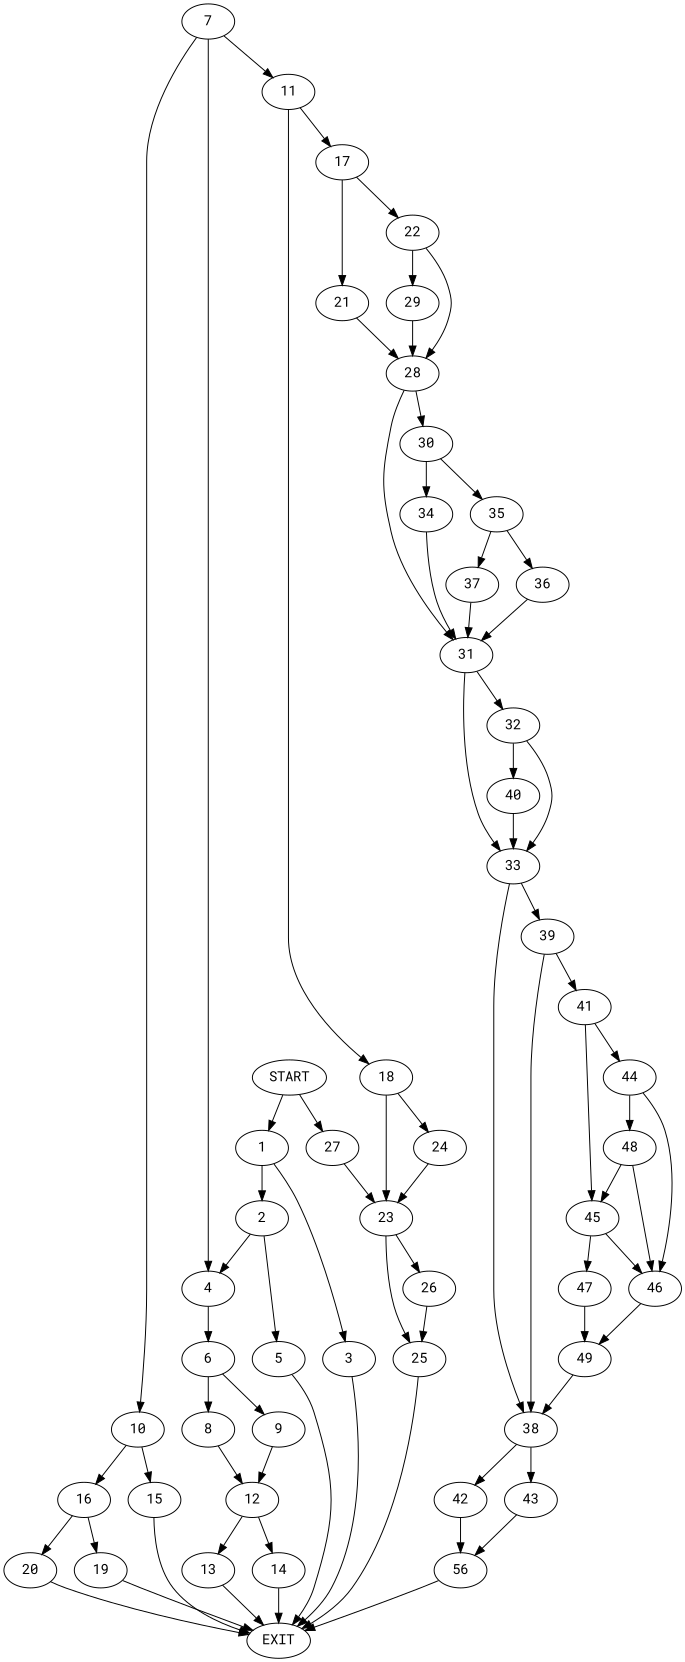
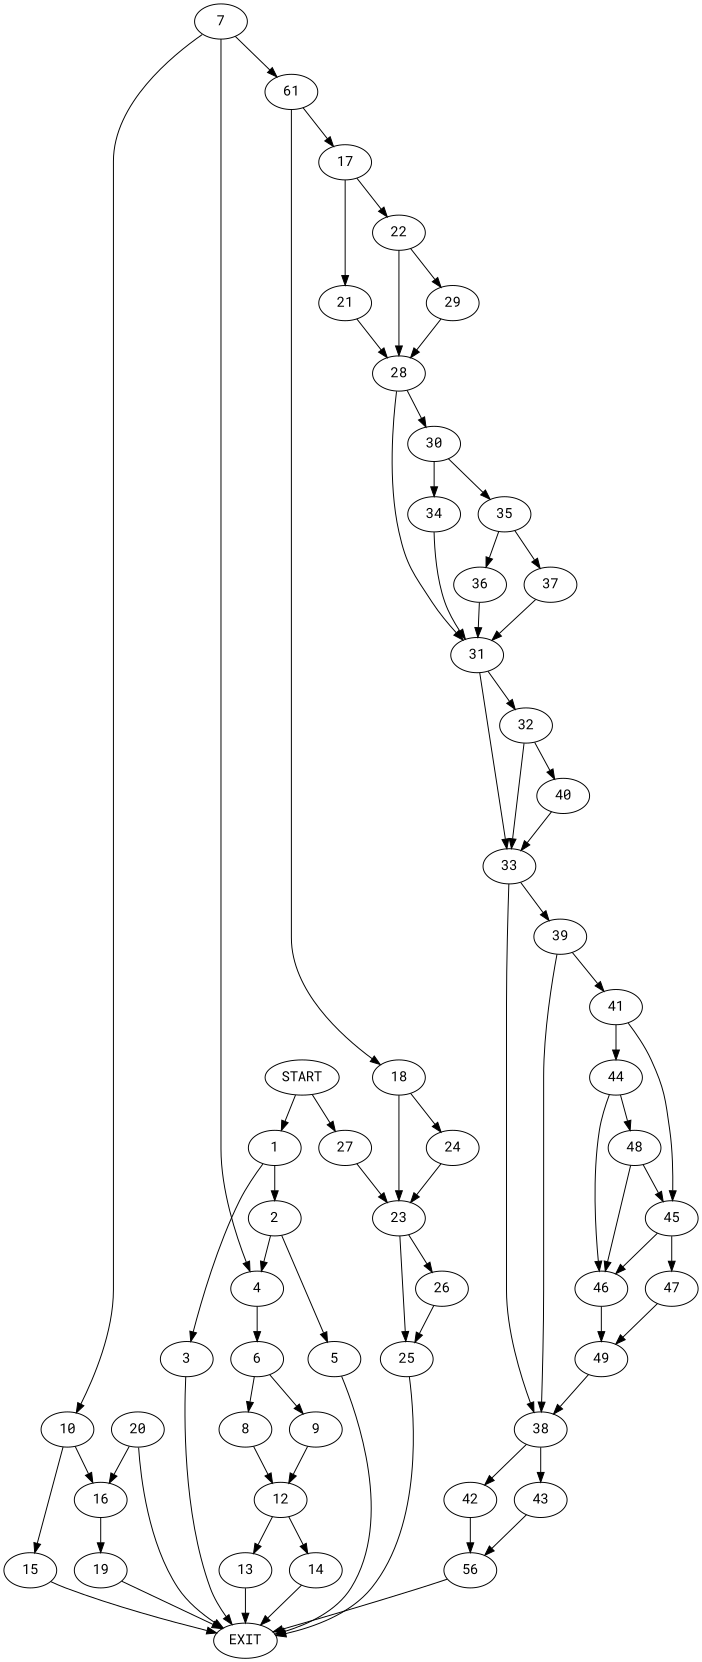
(288, 92) -> (291, 92)
(60, 1531) -> (122, 1460)
